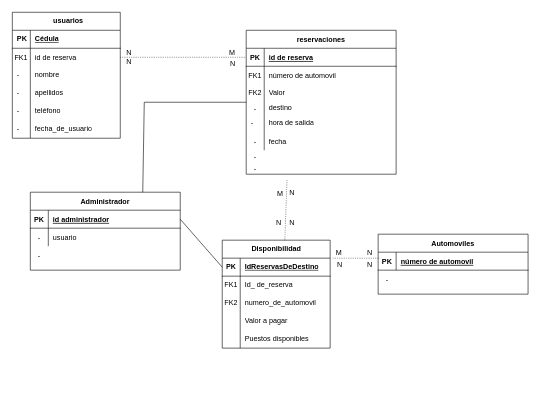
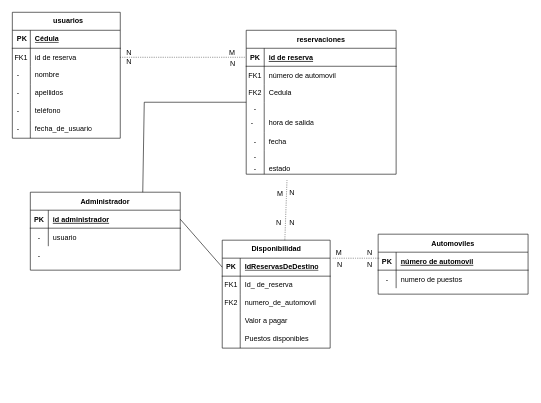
(278, 93) -> (280, 93)
(330, 108) -> none
none -> (330, 168)
none -> (462, 279)
